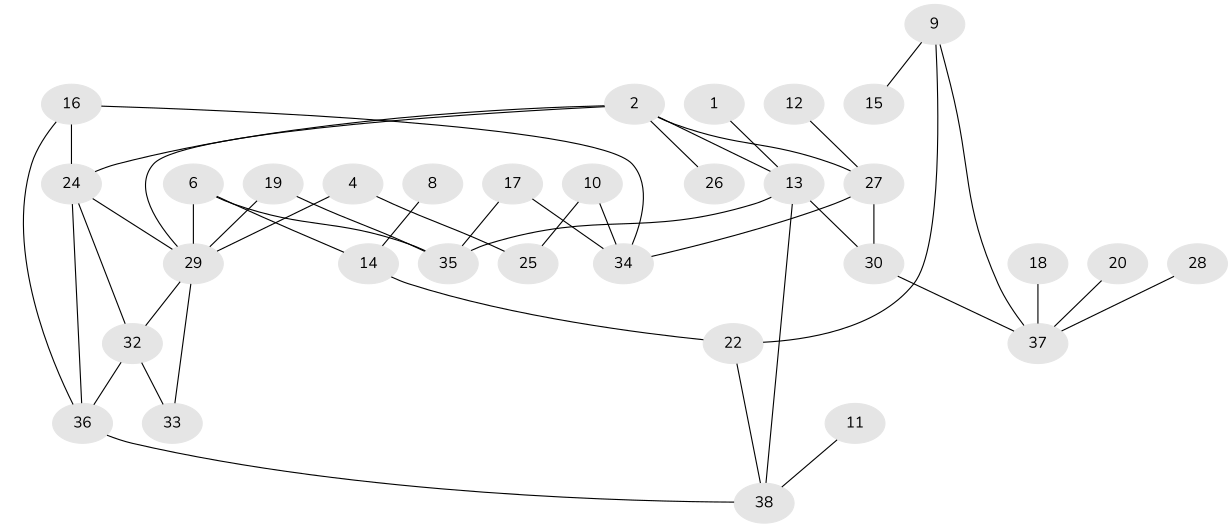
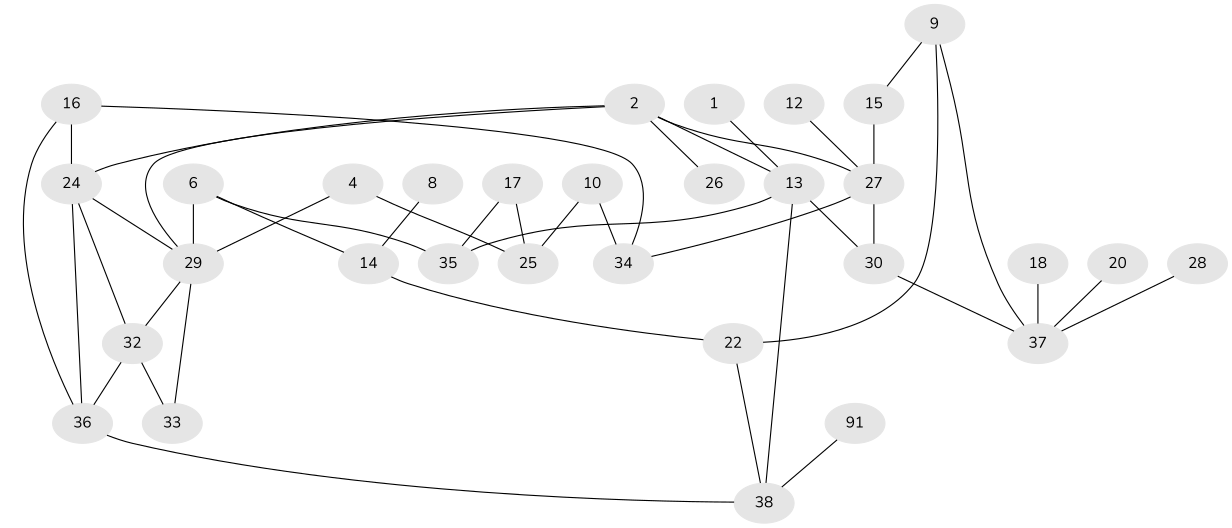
none -> (874, 144)
(273, 184) -> none
(557, 216) -> (520, 224)
(855, 423) -> (855, 423)
